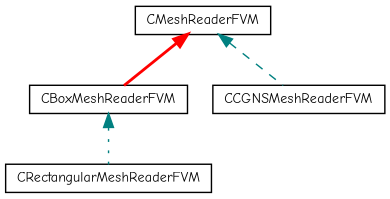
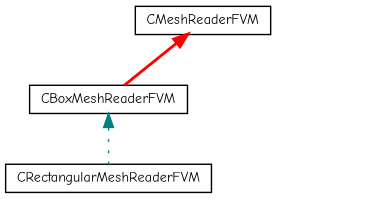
(299, 99) -> none
